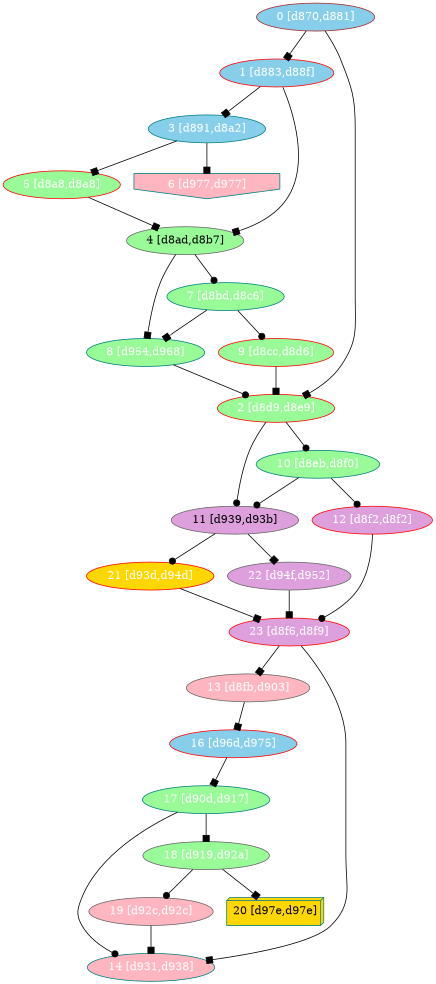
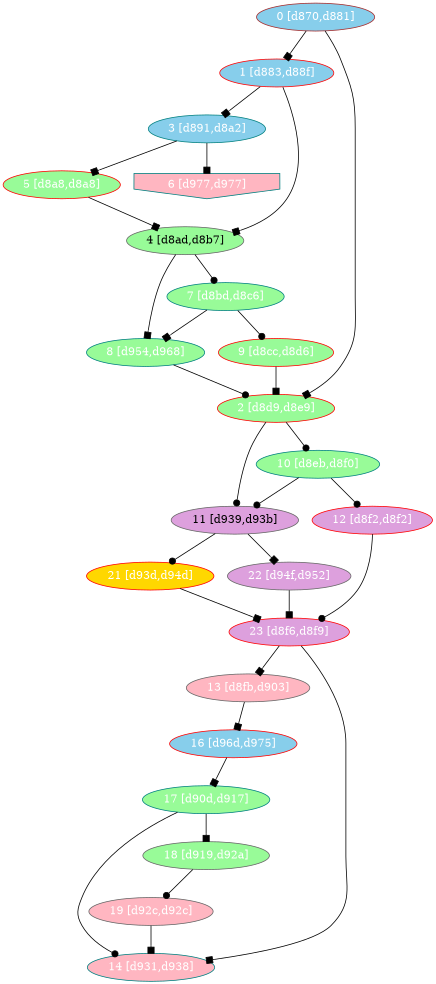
(275, 911) -> none
